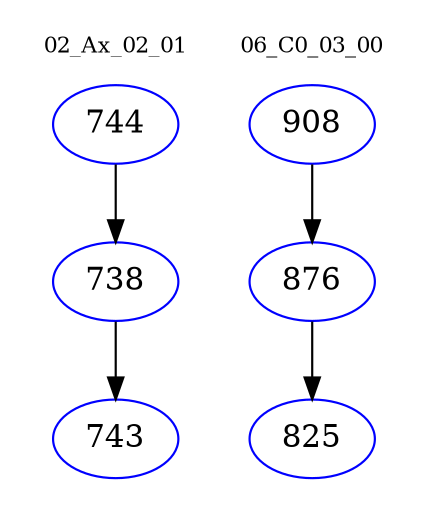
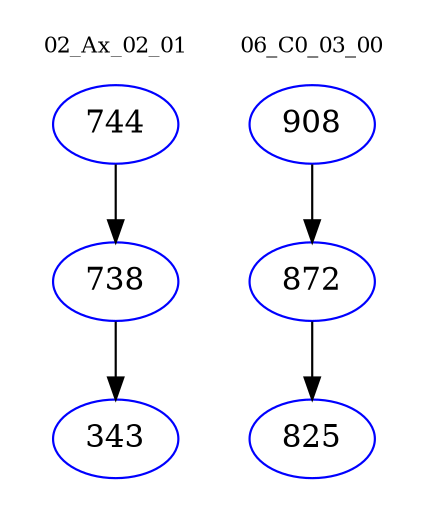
(312, 282) -> (312, 282)
(116, 439) -> (116, 439)
